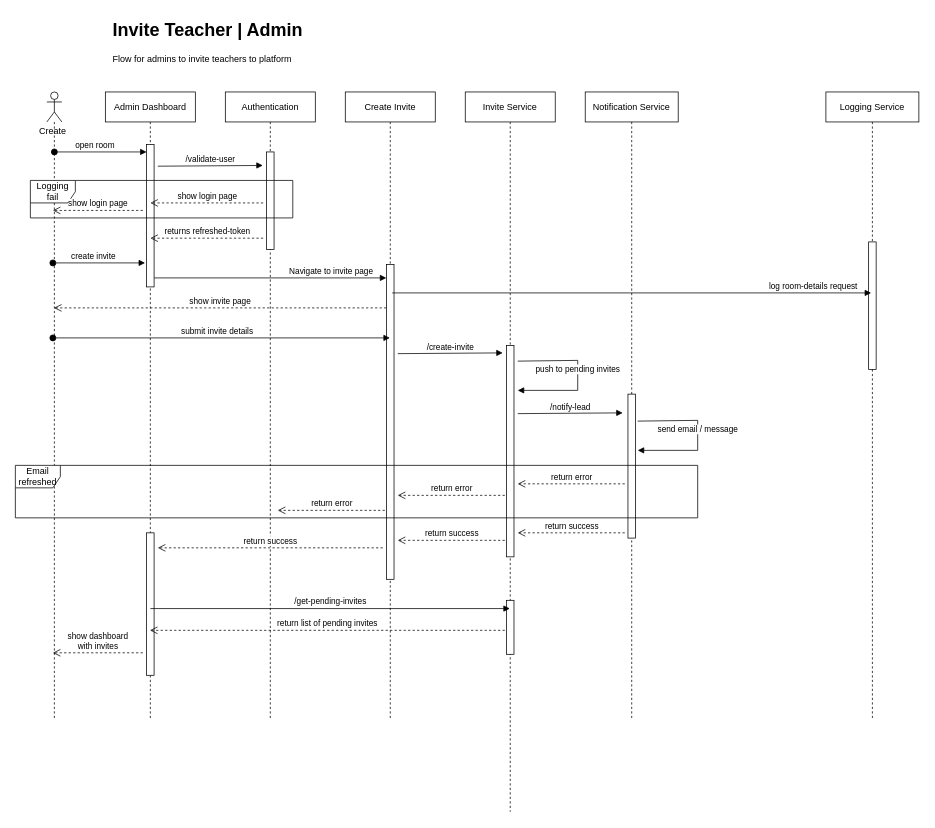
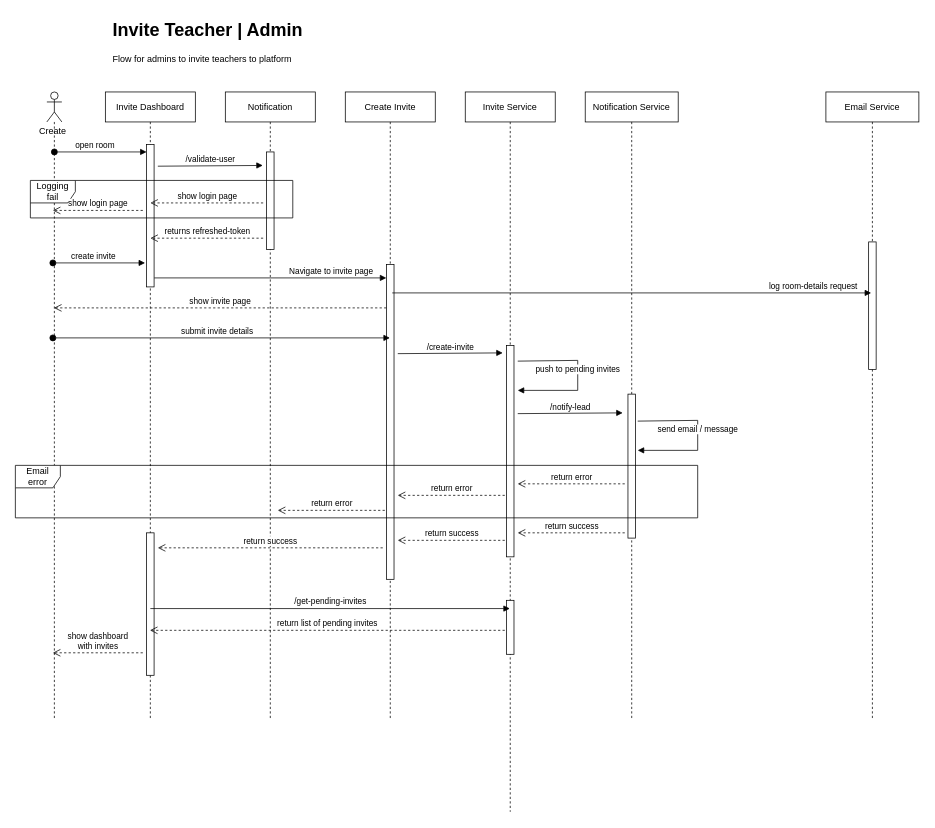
(150, 107) -> (150, 107)
(270, 107) -> (270, 107)
(873, 107) -> (873, 107)
(38, 477) -> (38, 477)
